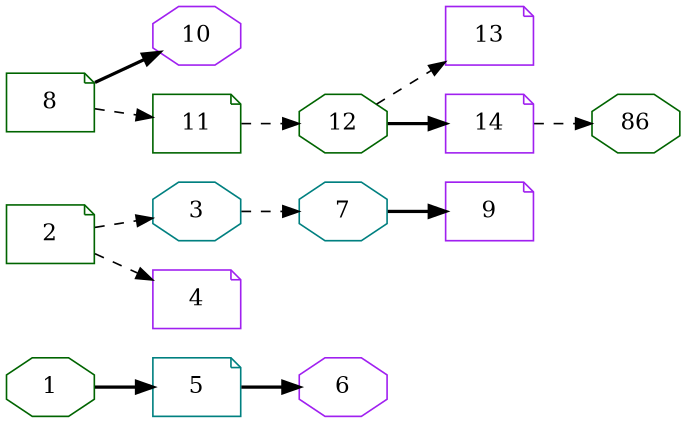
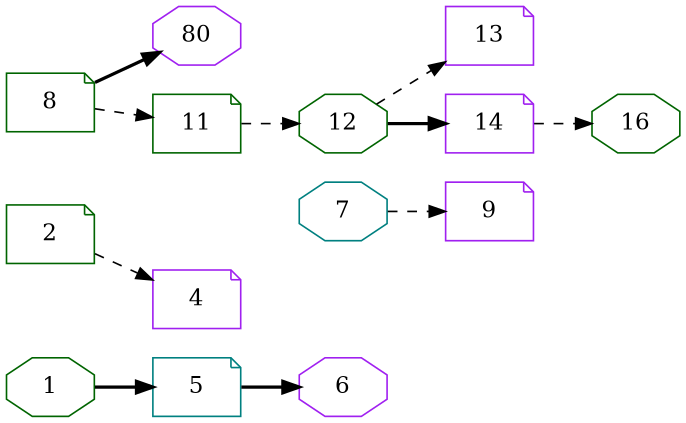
(197, 36) -> (197, 36)
(636, 124) -> (636, 124)
(197, 211) -> none
(408, 211) -> (408, 211)
